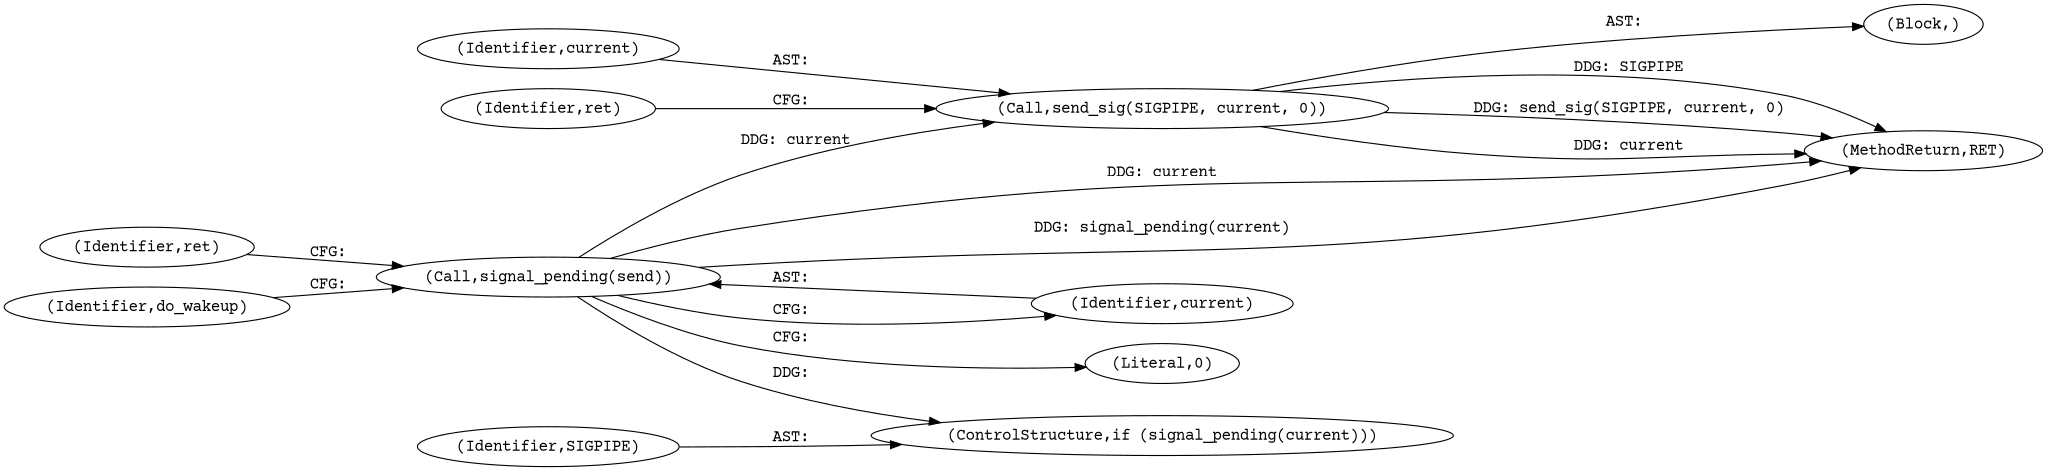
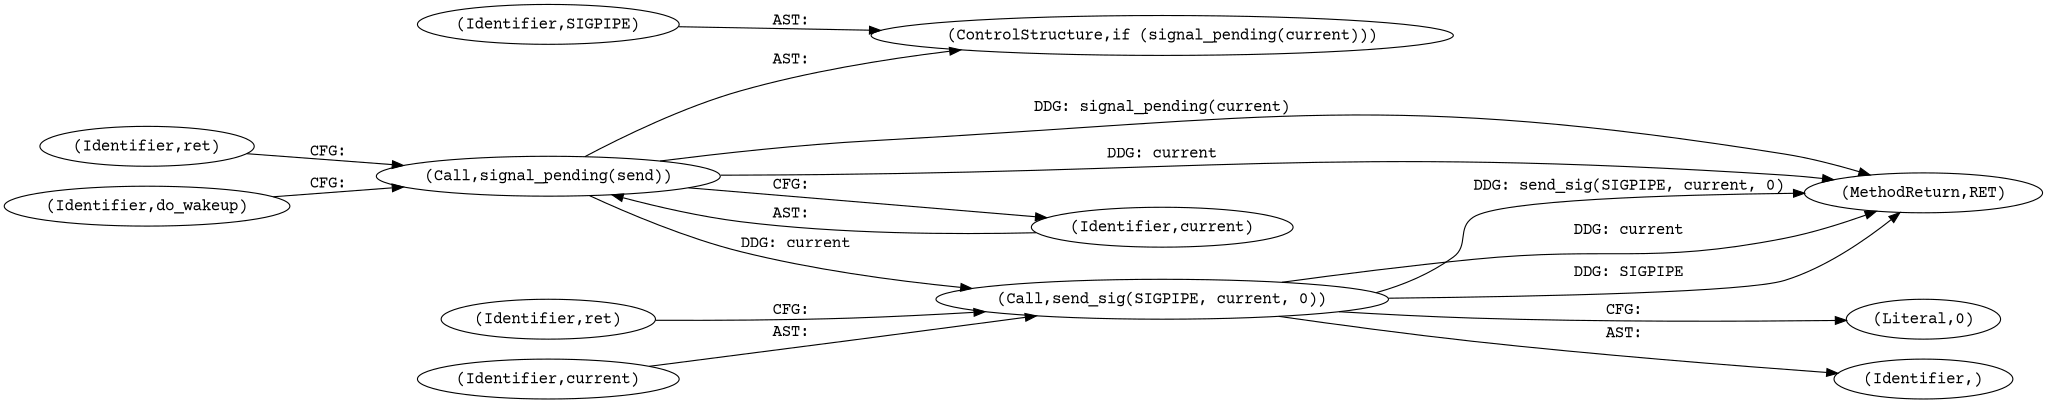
(1923, 24) -> (1923, 379)
(829, 359) -> (1587, 320)
(796, 373) -> (796, 59)
